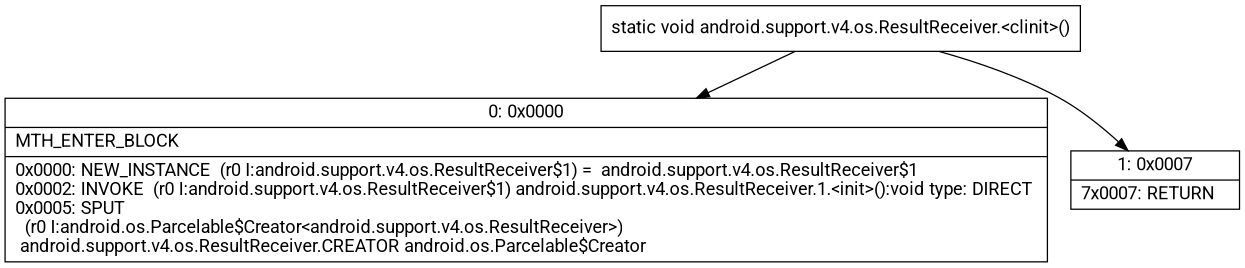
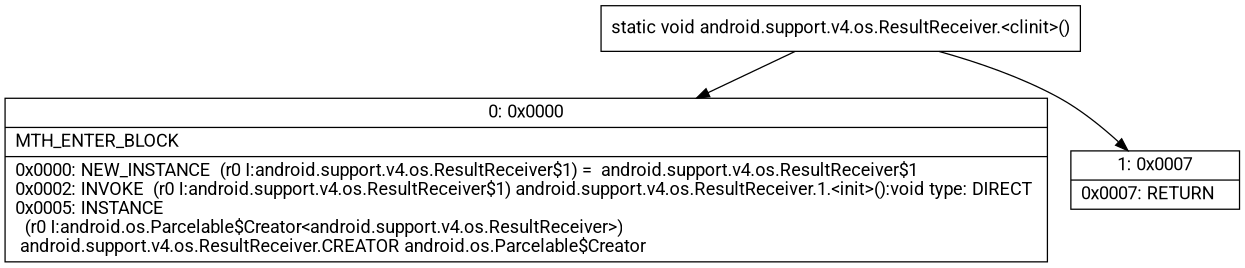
(1155, 194) -> (1155, 194)
(75, 209) -> (94, 209)
